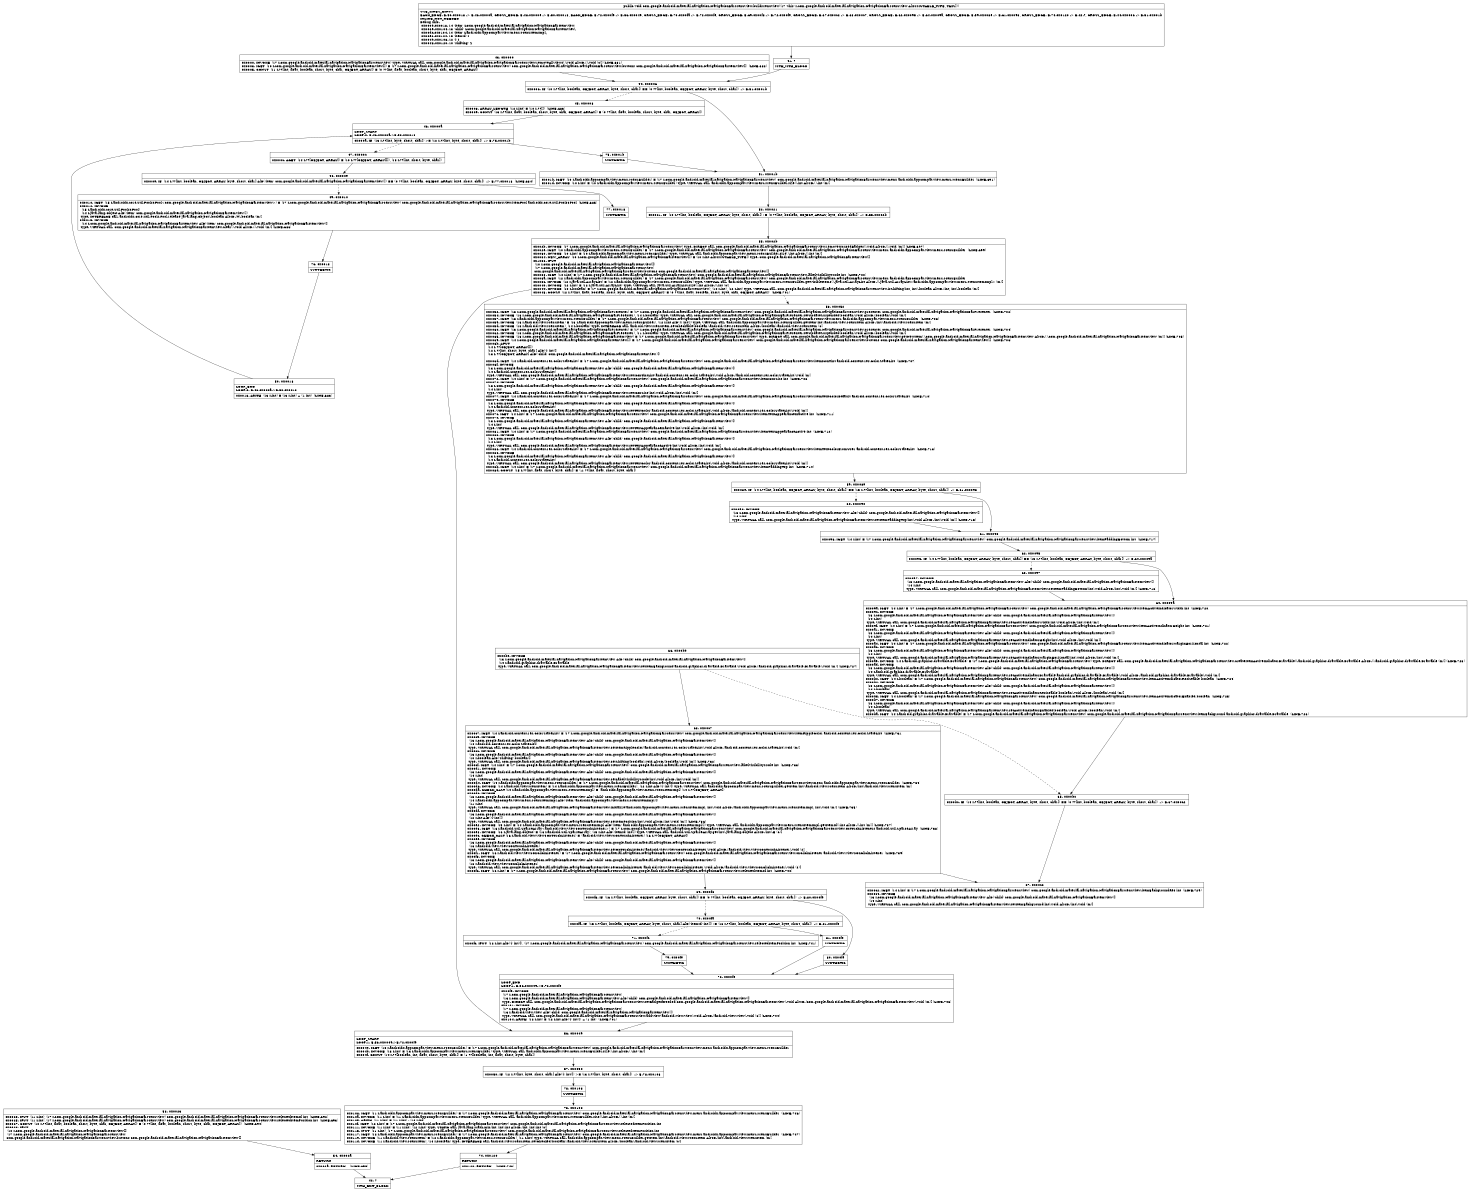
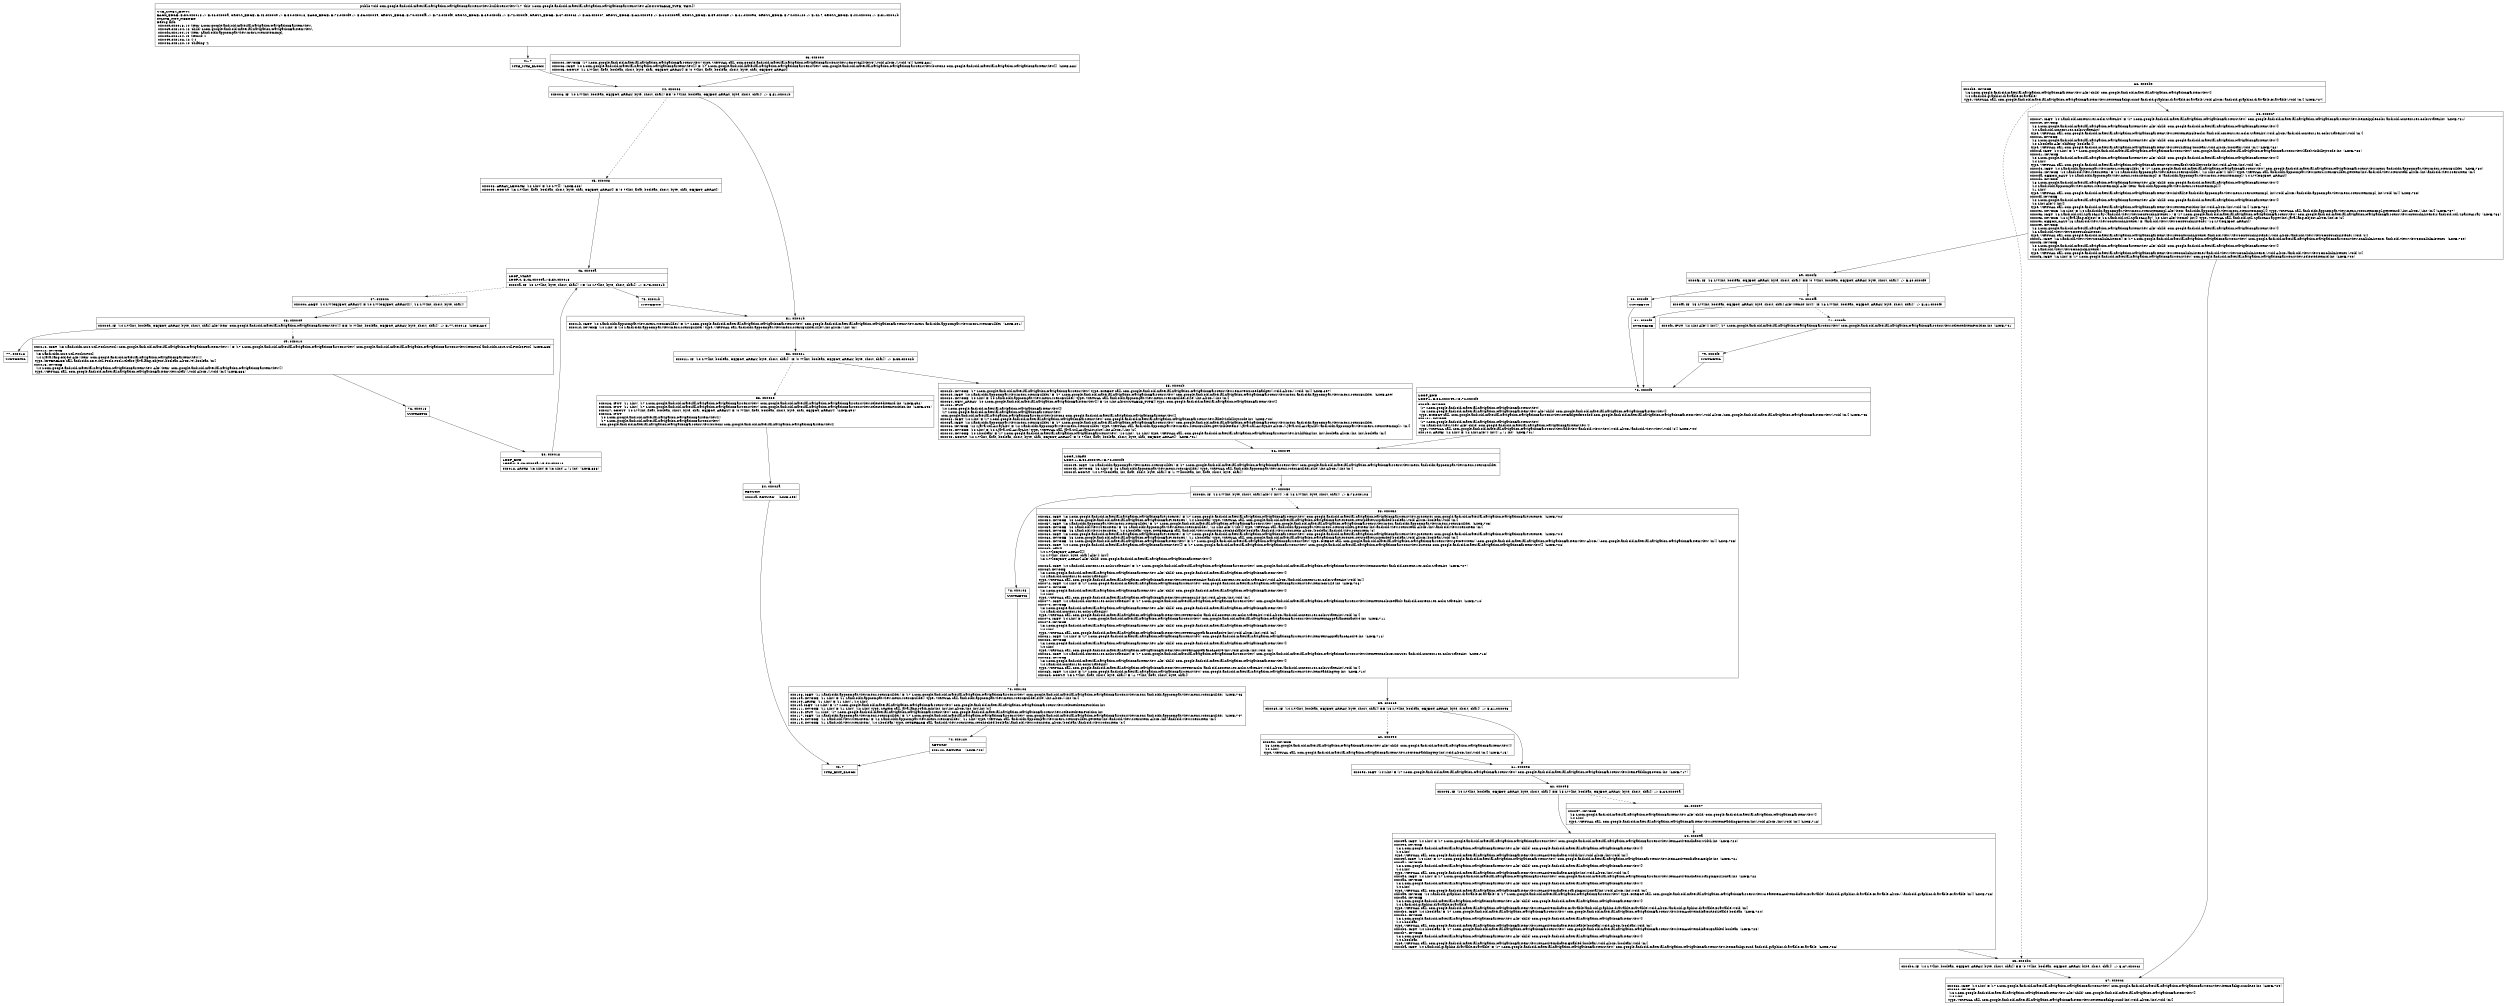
(786, 299) -> (1292, 502)
none -> (784, 378)
(705, 907) -> (1808, 289)
(835, 943) -> (1643, 326)
